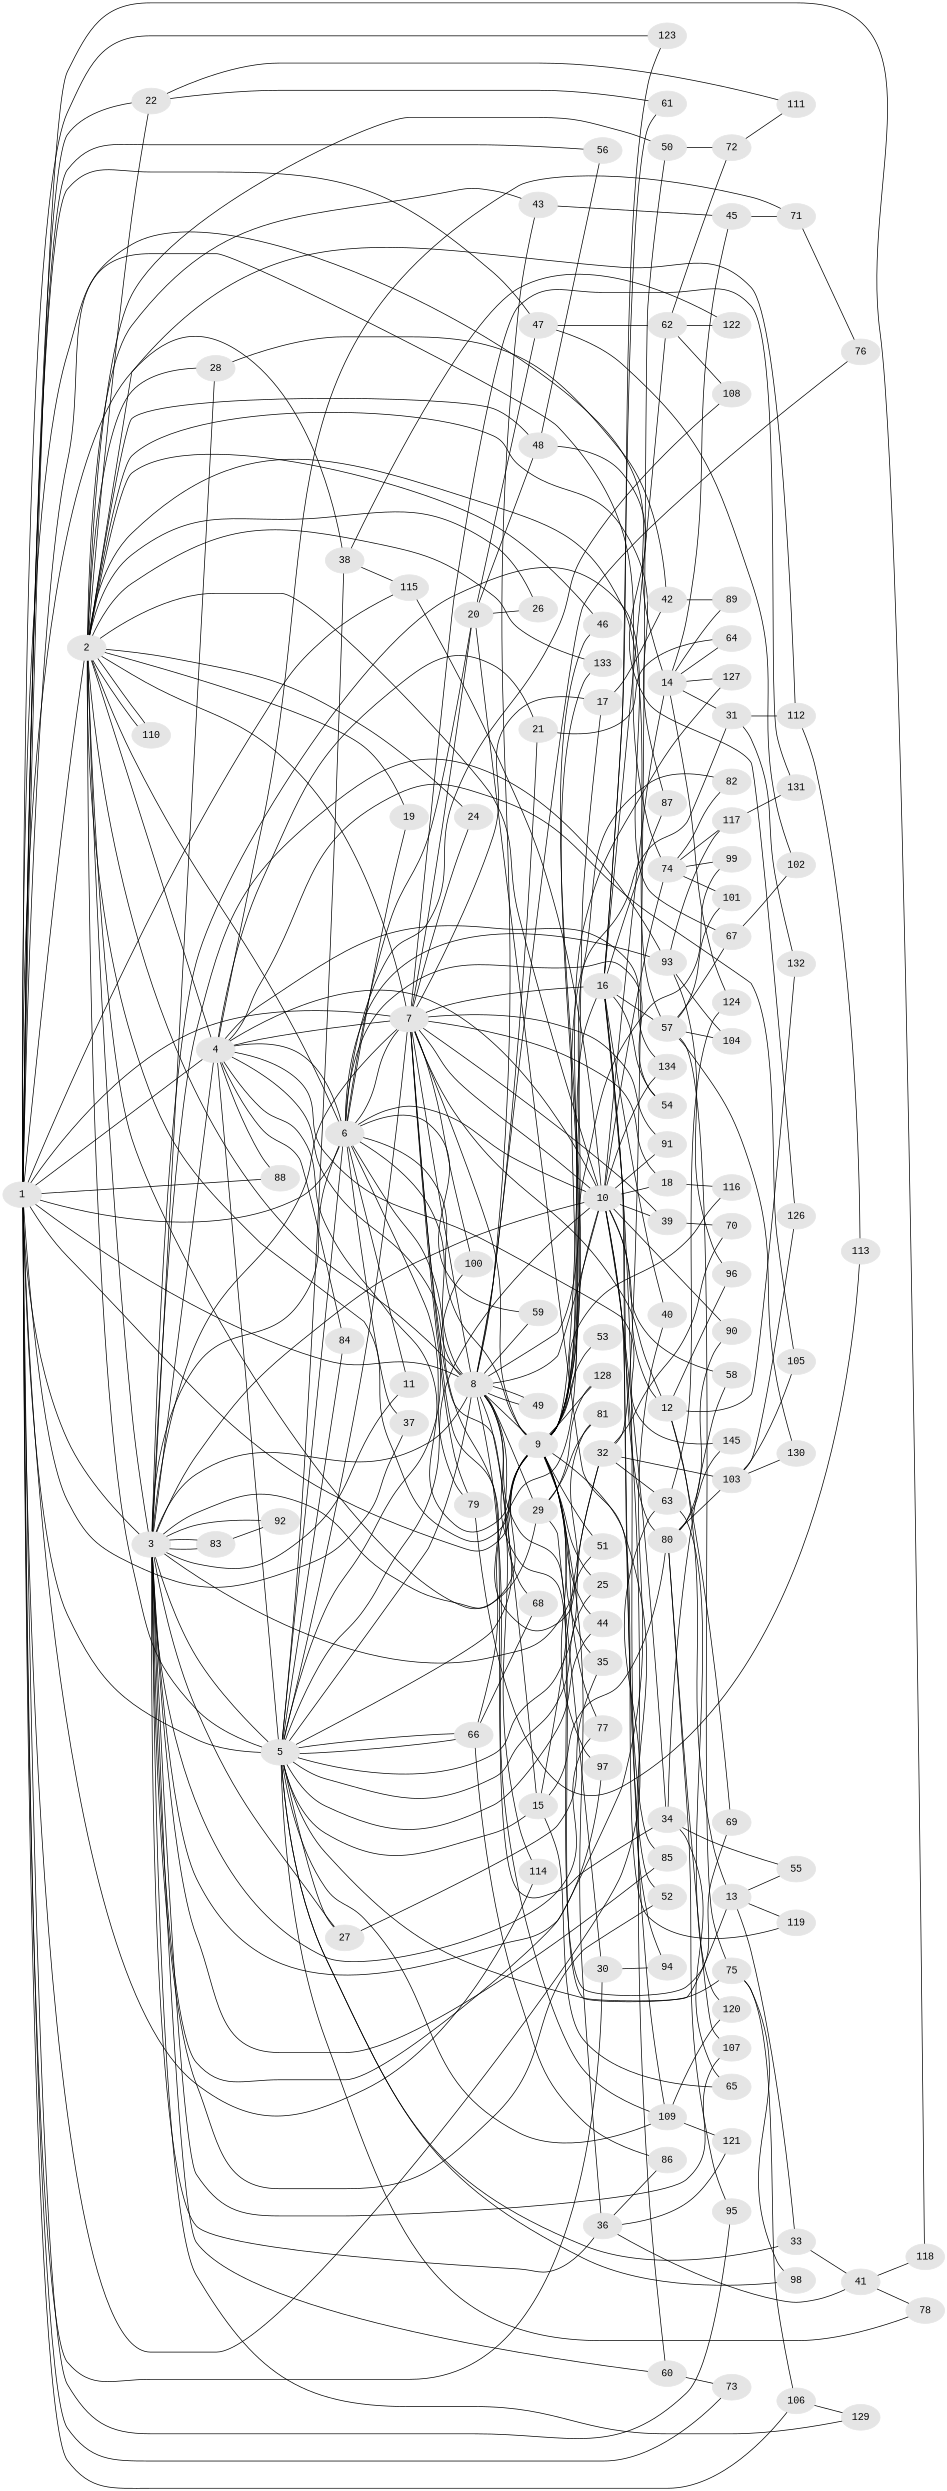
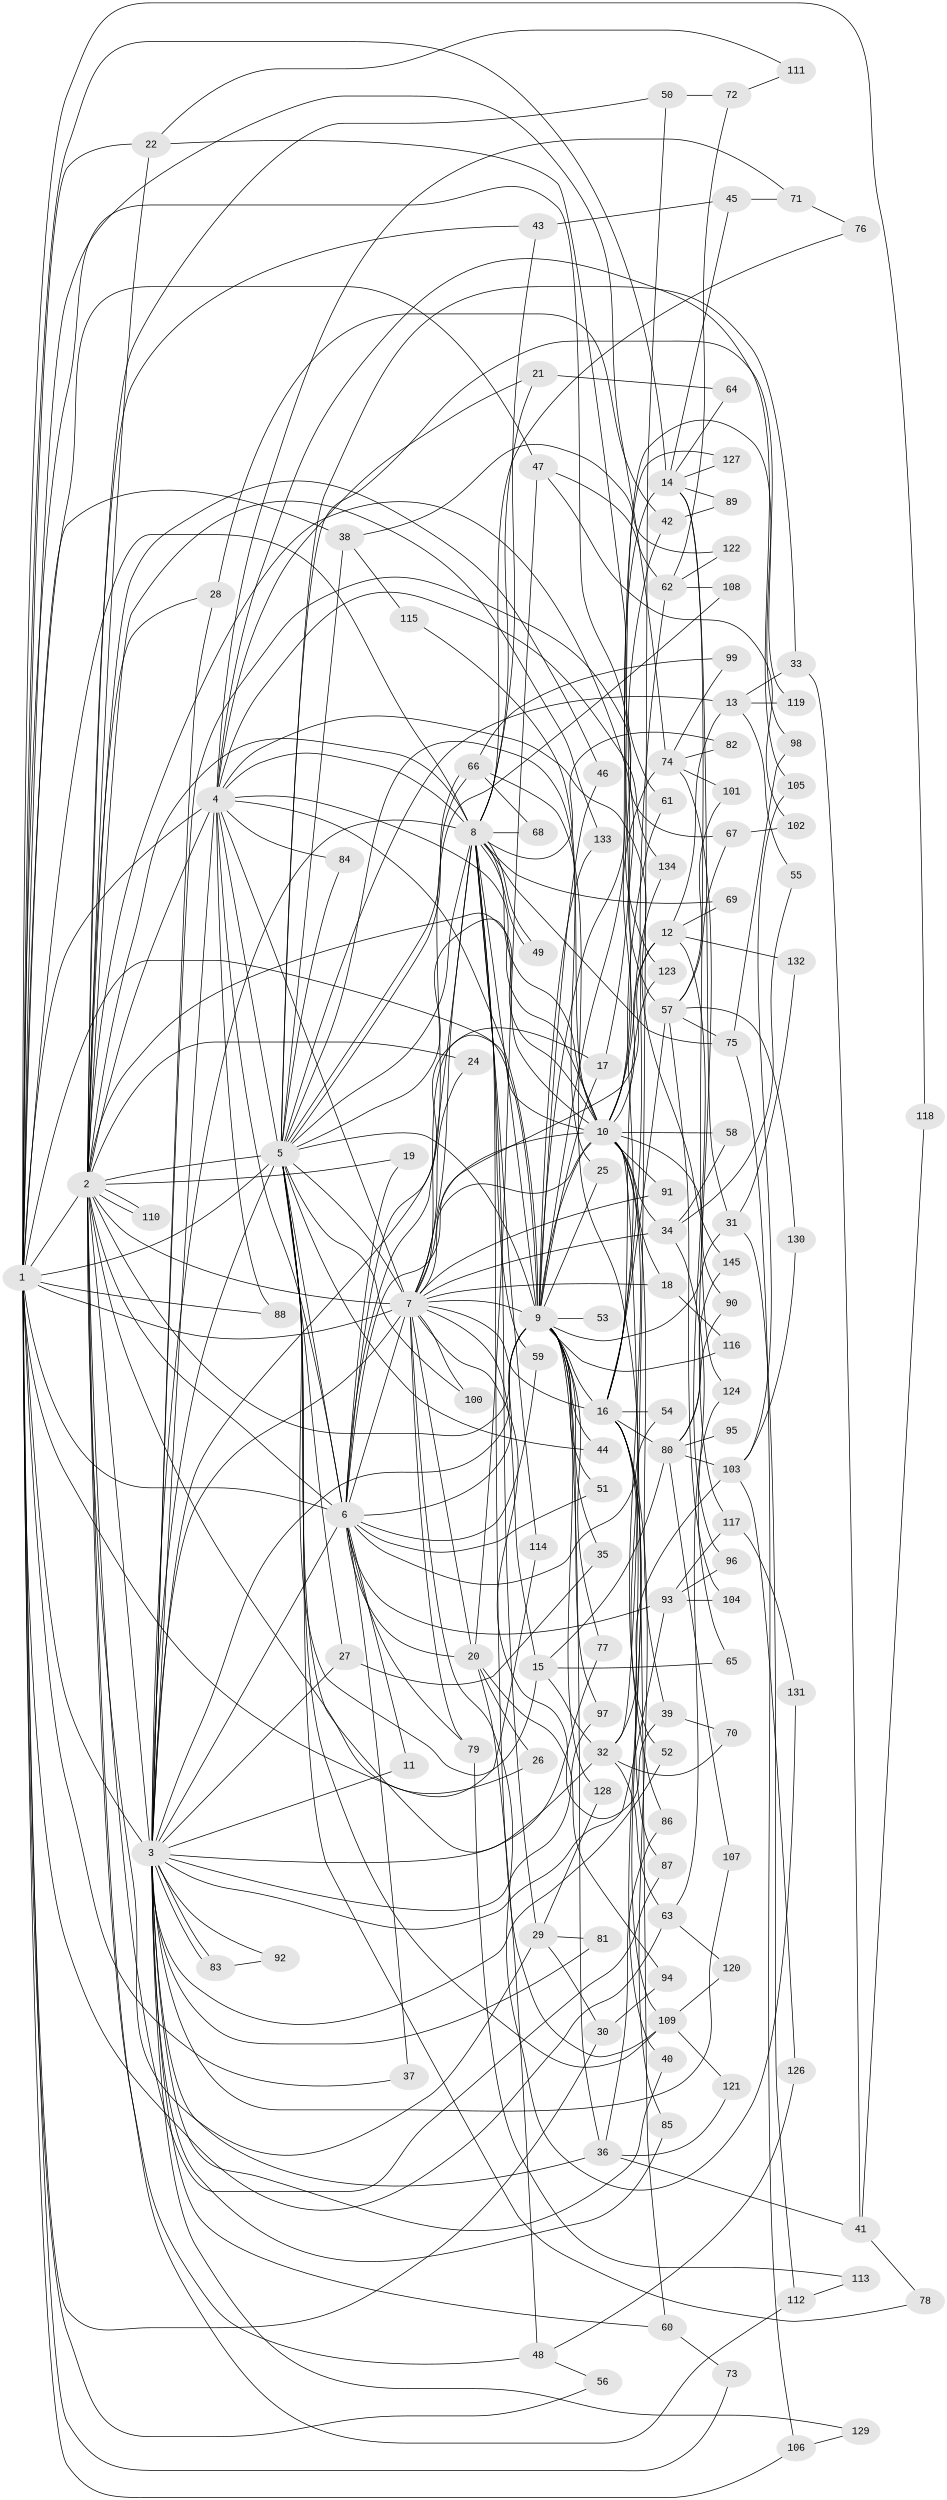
(178, 864) -> none
(81, 2405) -> none
